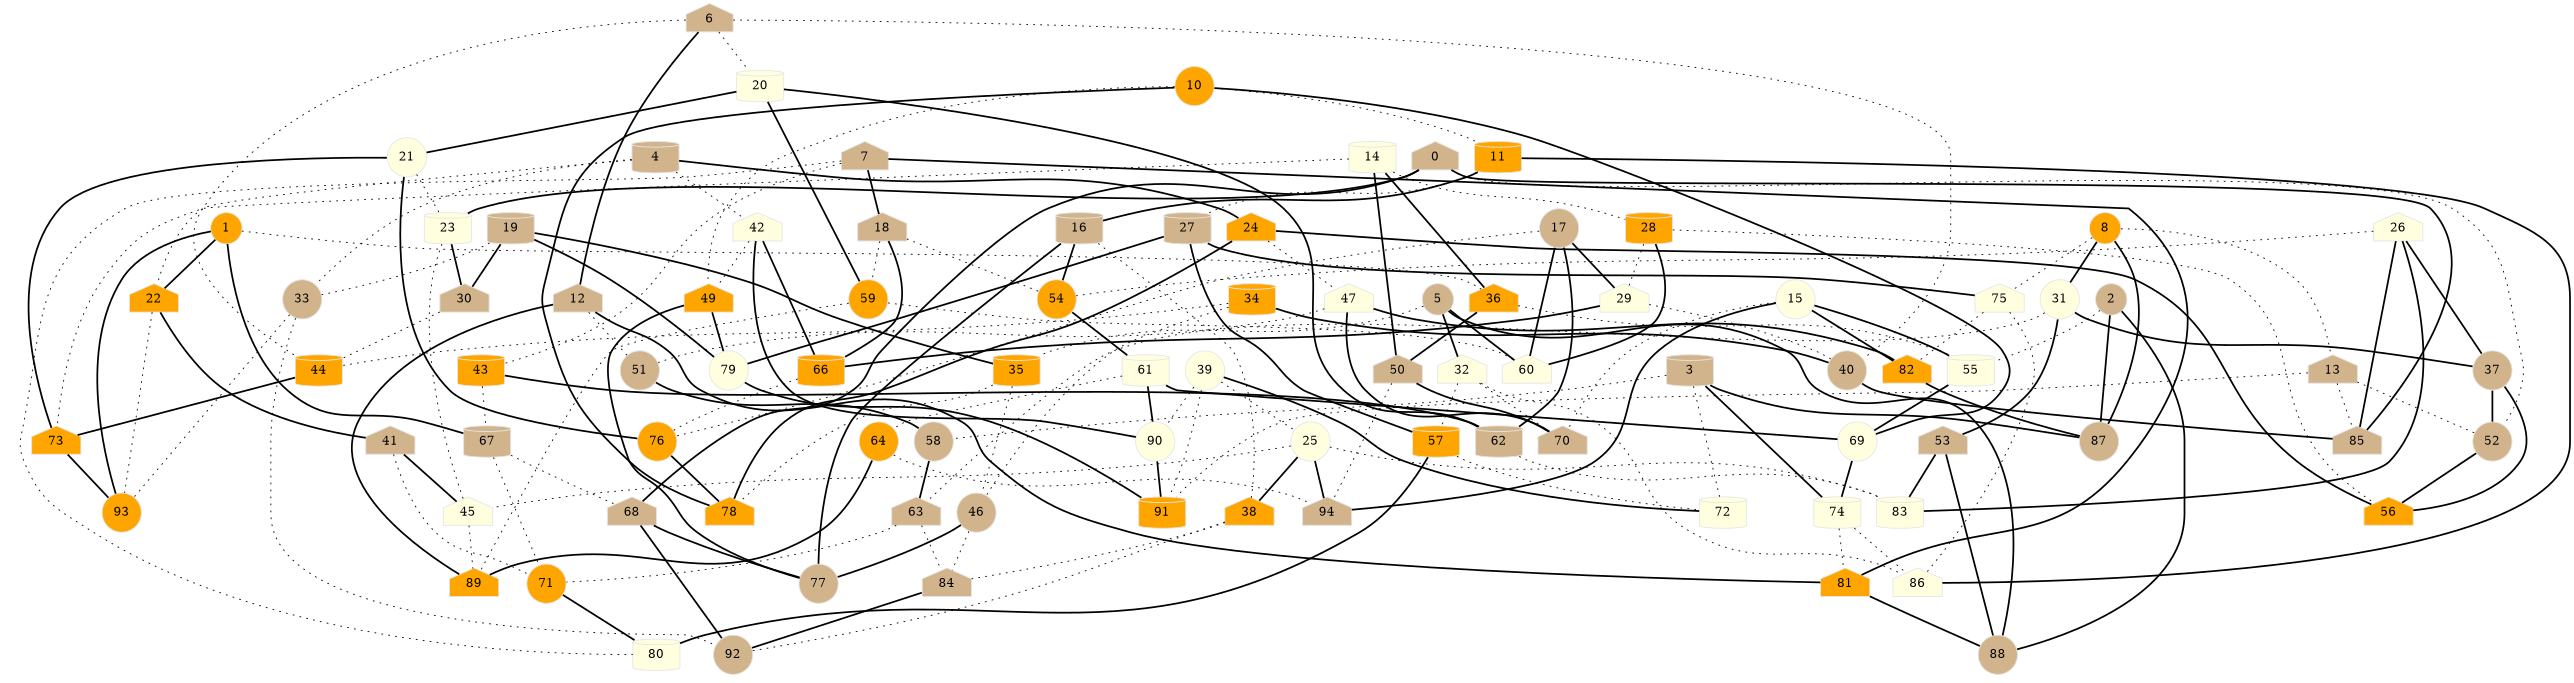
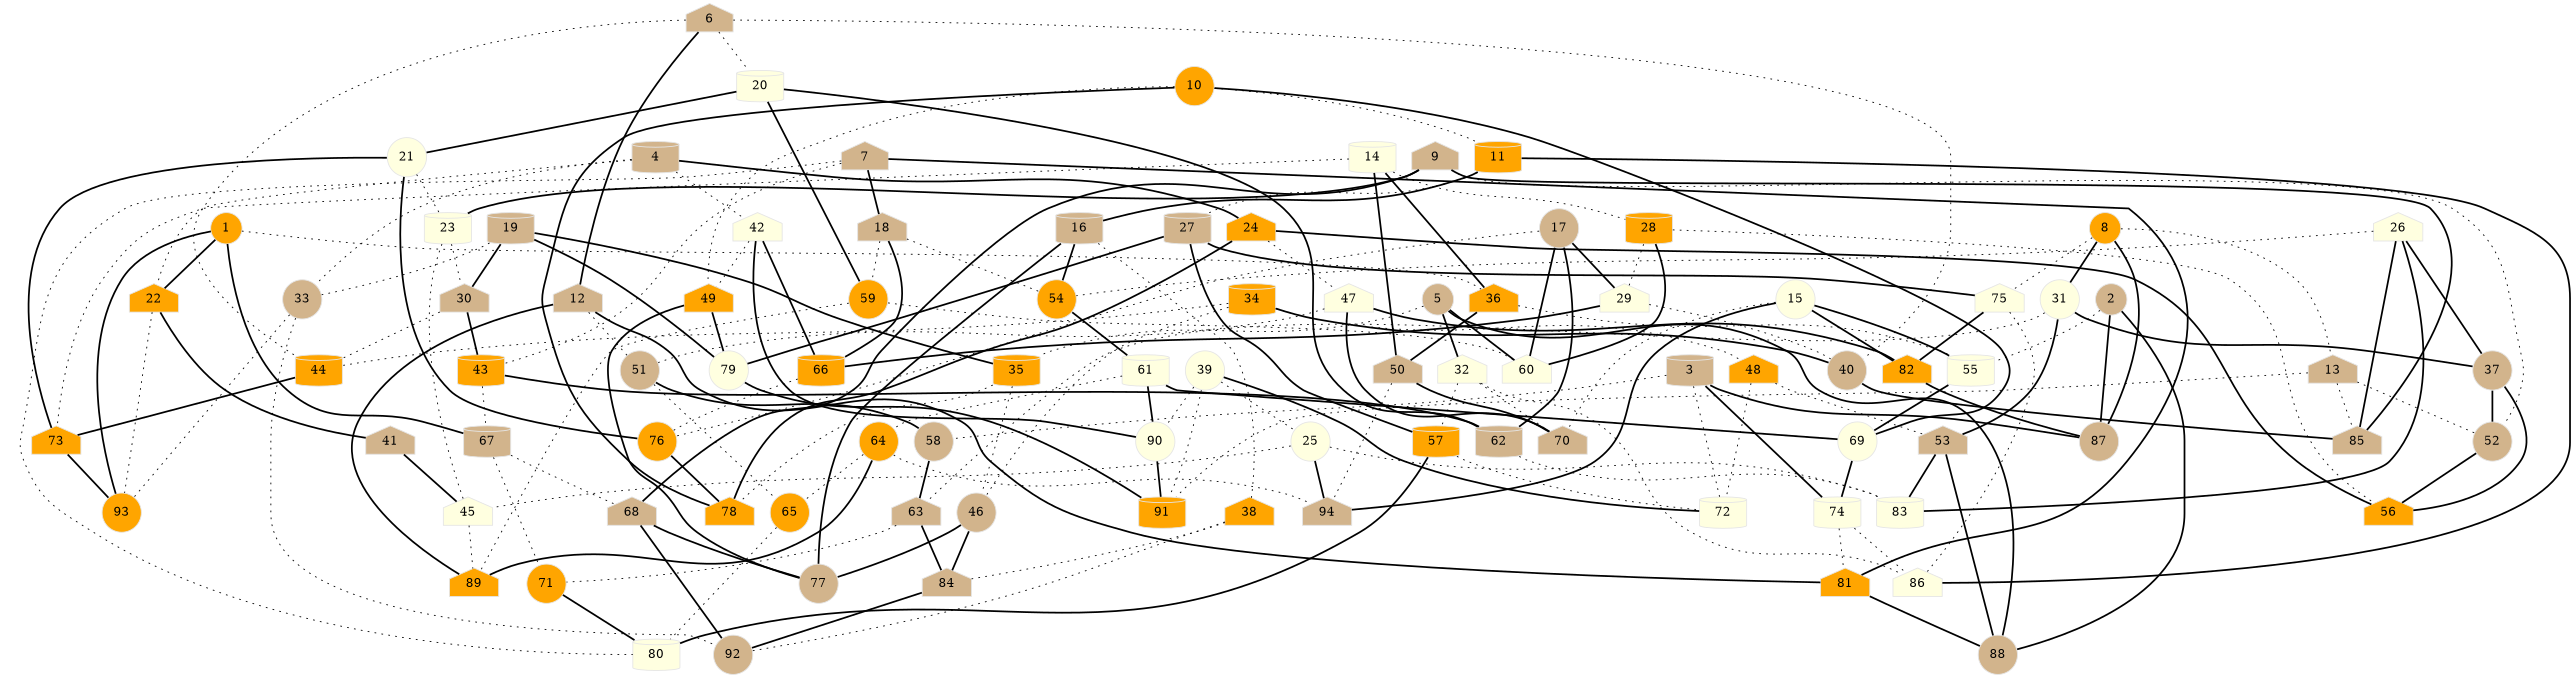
(1435, 157) -> (1435, 157)
(456, 265) -> (456, 265)
none -> (473, 336)
(1945, 341) -> (1945, 341)
none -> (1754, 370)
(1278, 479) -> none
none -> (790, 513)
(441, 537) -> none
(931, 548) -> (931, 548)
(961, 551) -> (961, 551)
